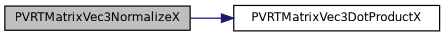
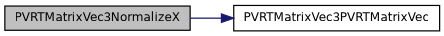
(337, 18) -> (337, 18)
